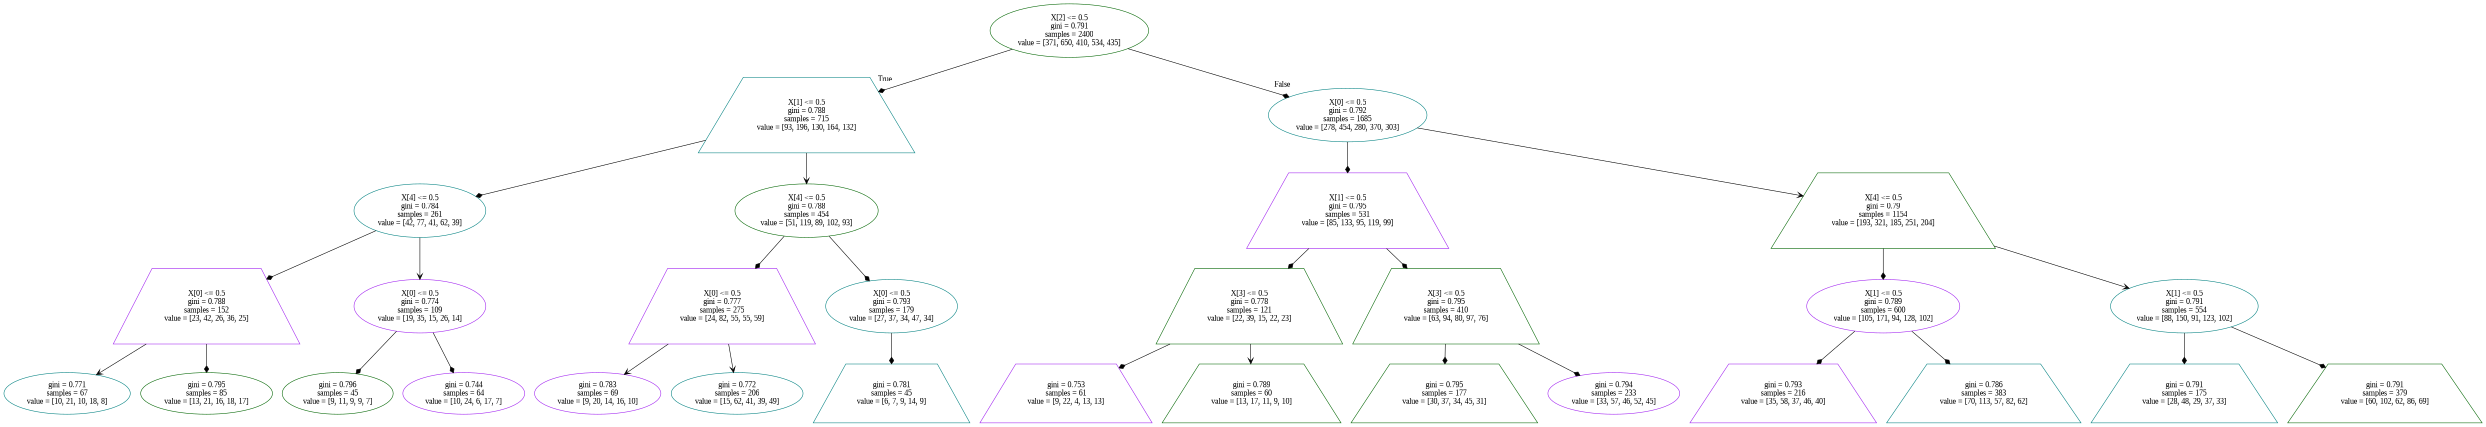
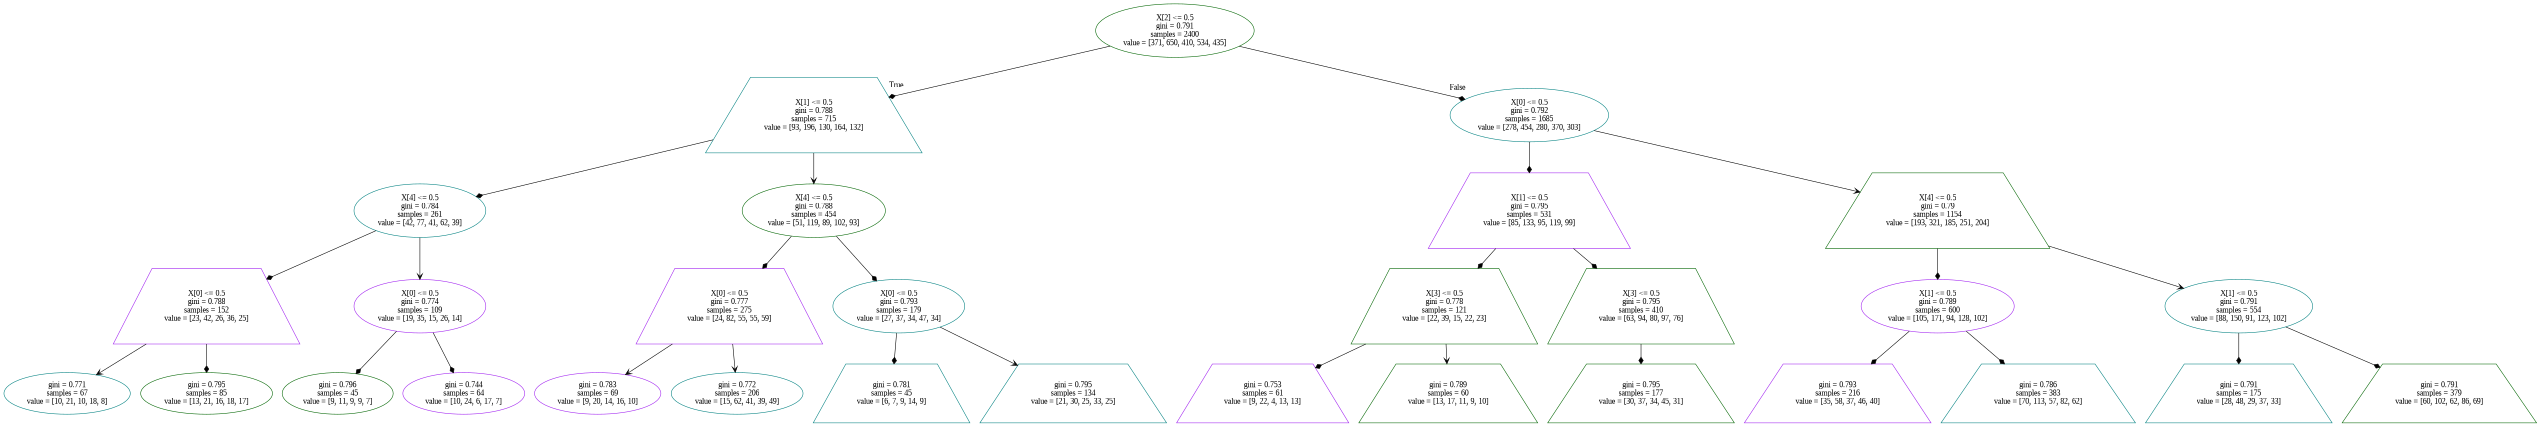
none -> (1073, 393)
(1614, 393) -> none
